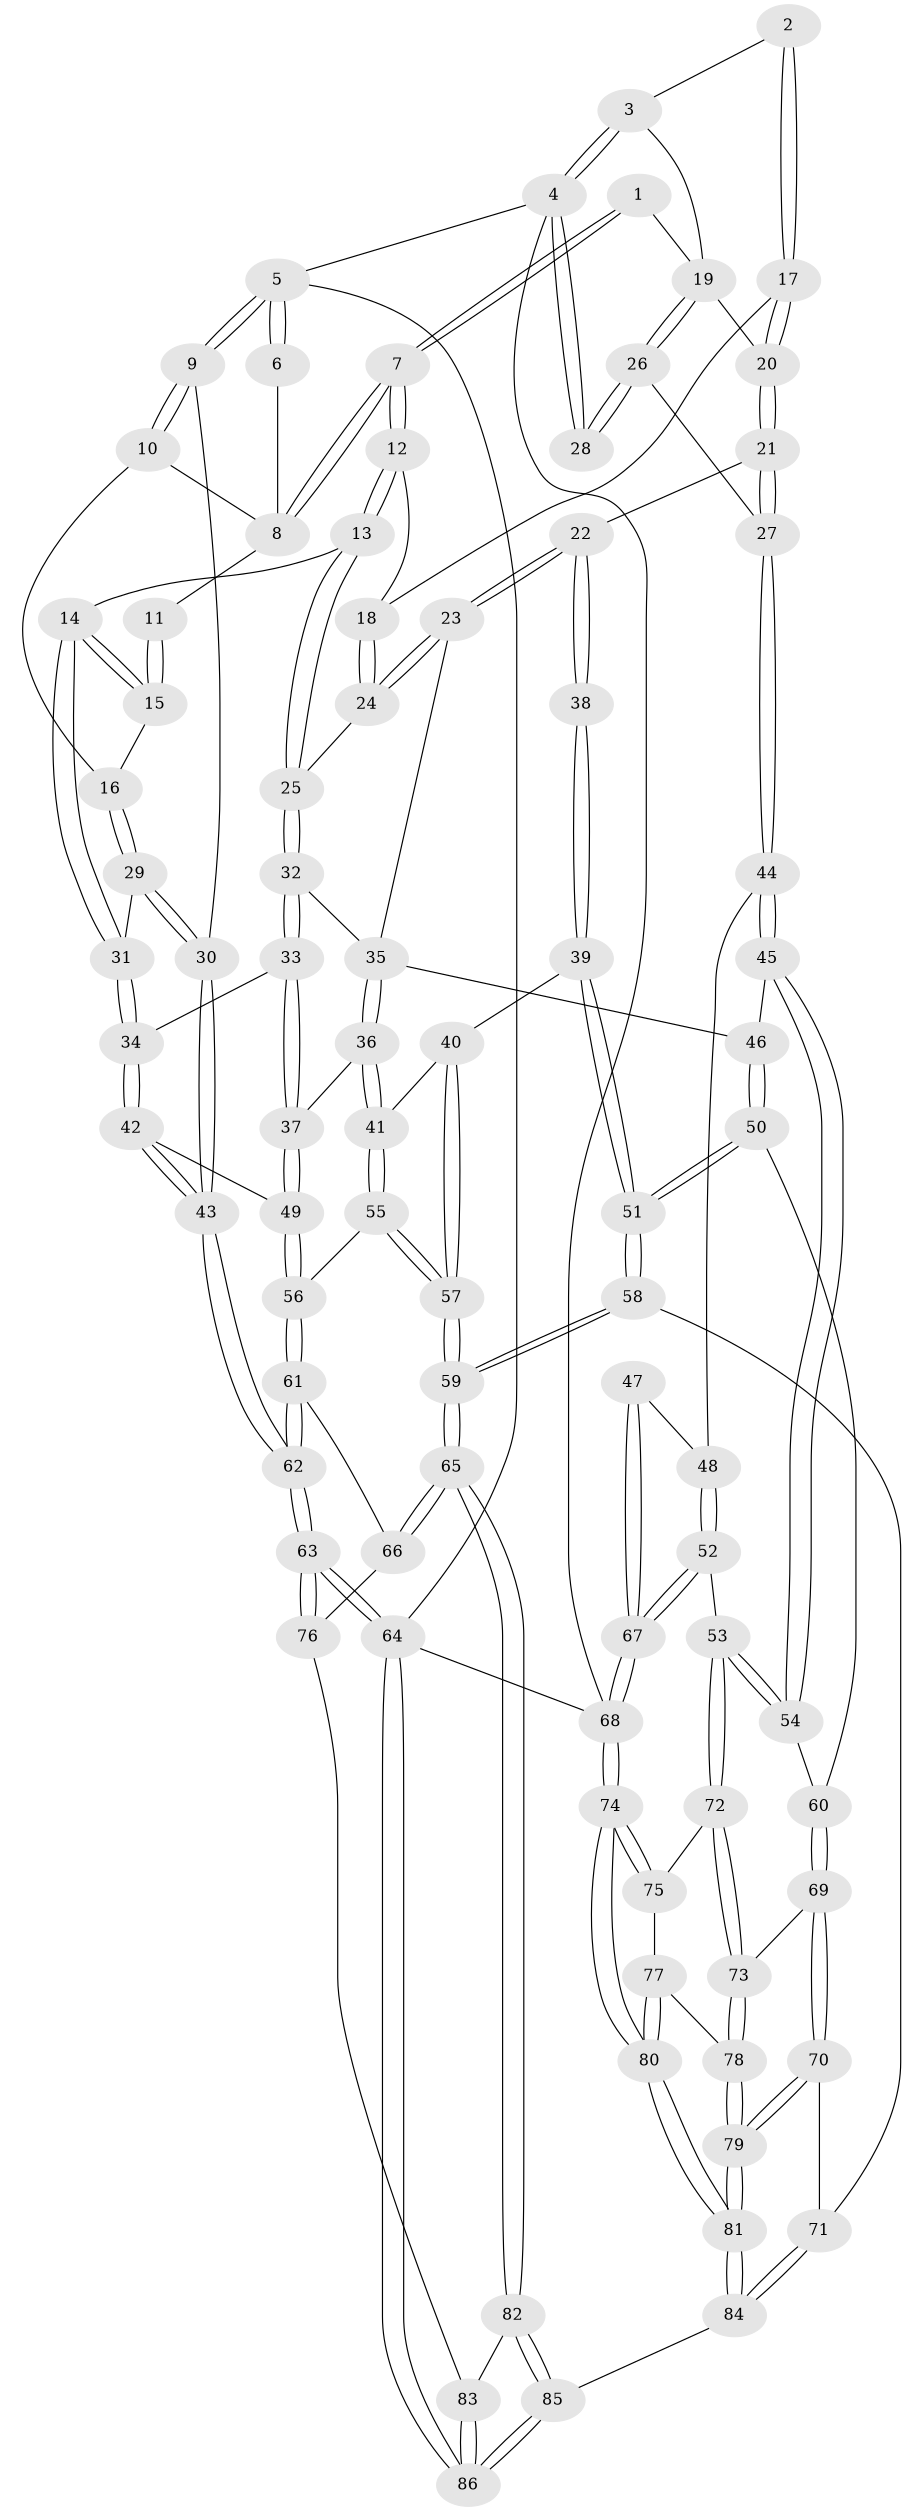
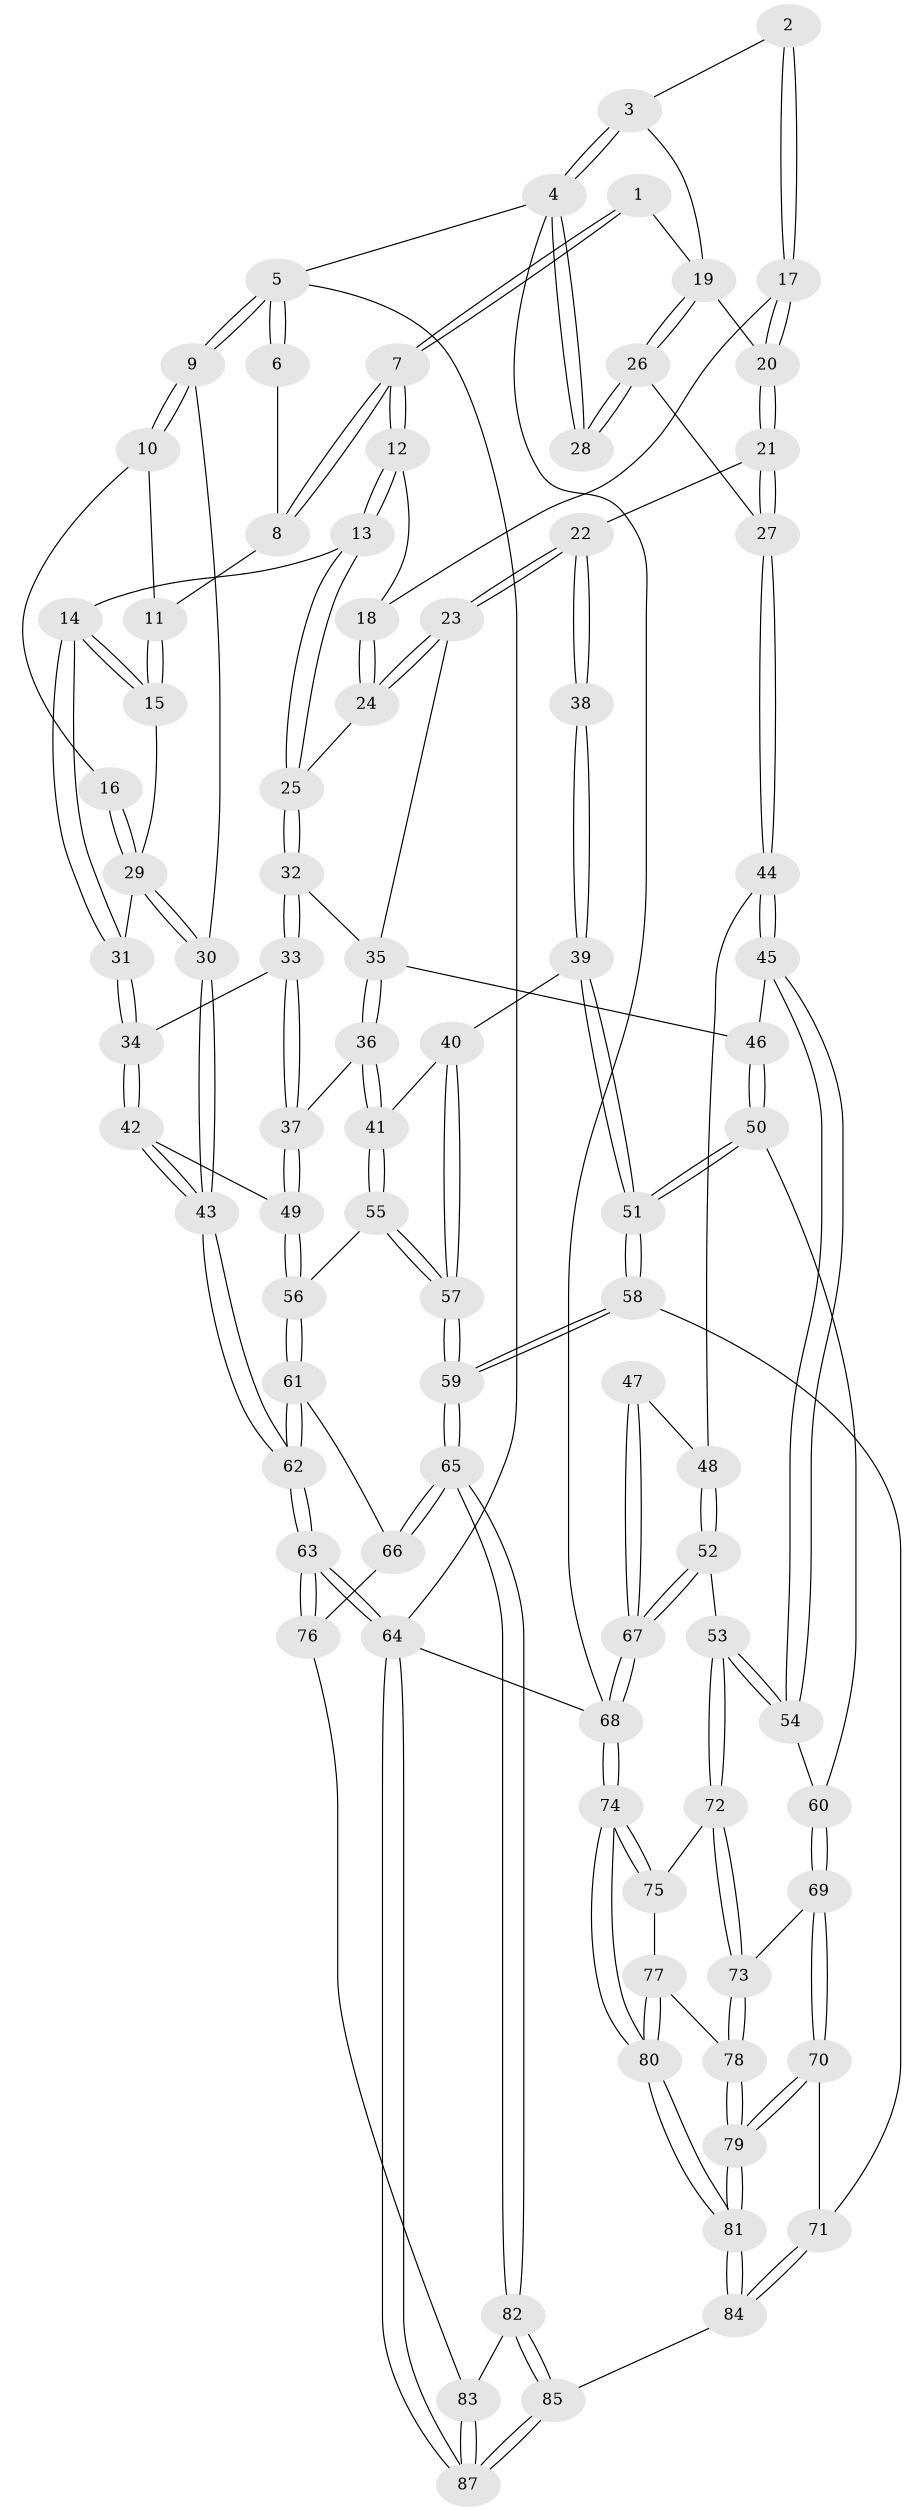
(215, 494) -> (152, 535)
(133, 747) -> (155, 790)
(468, 2485) -> (468, 2485)
